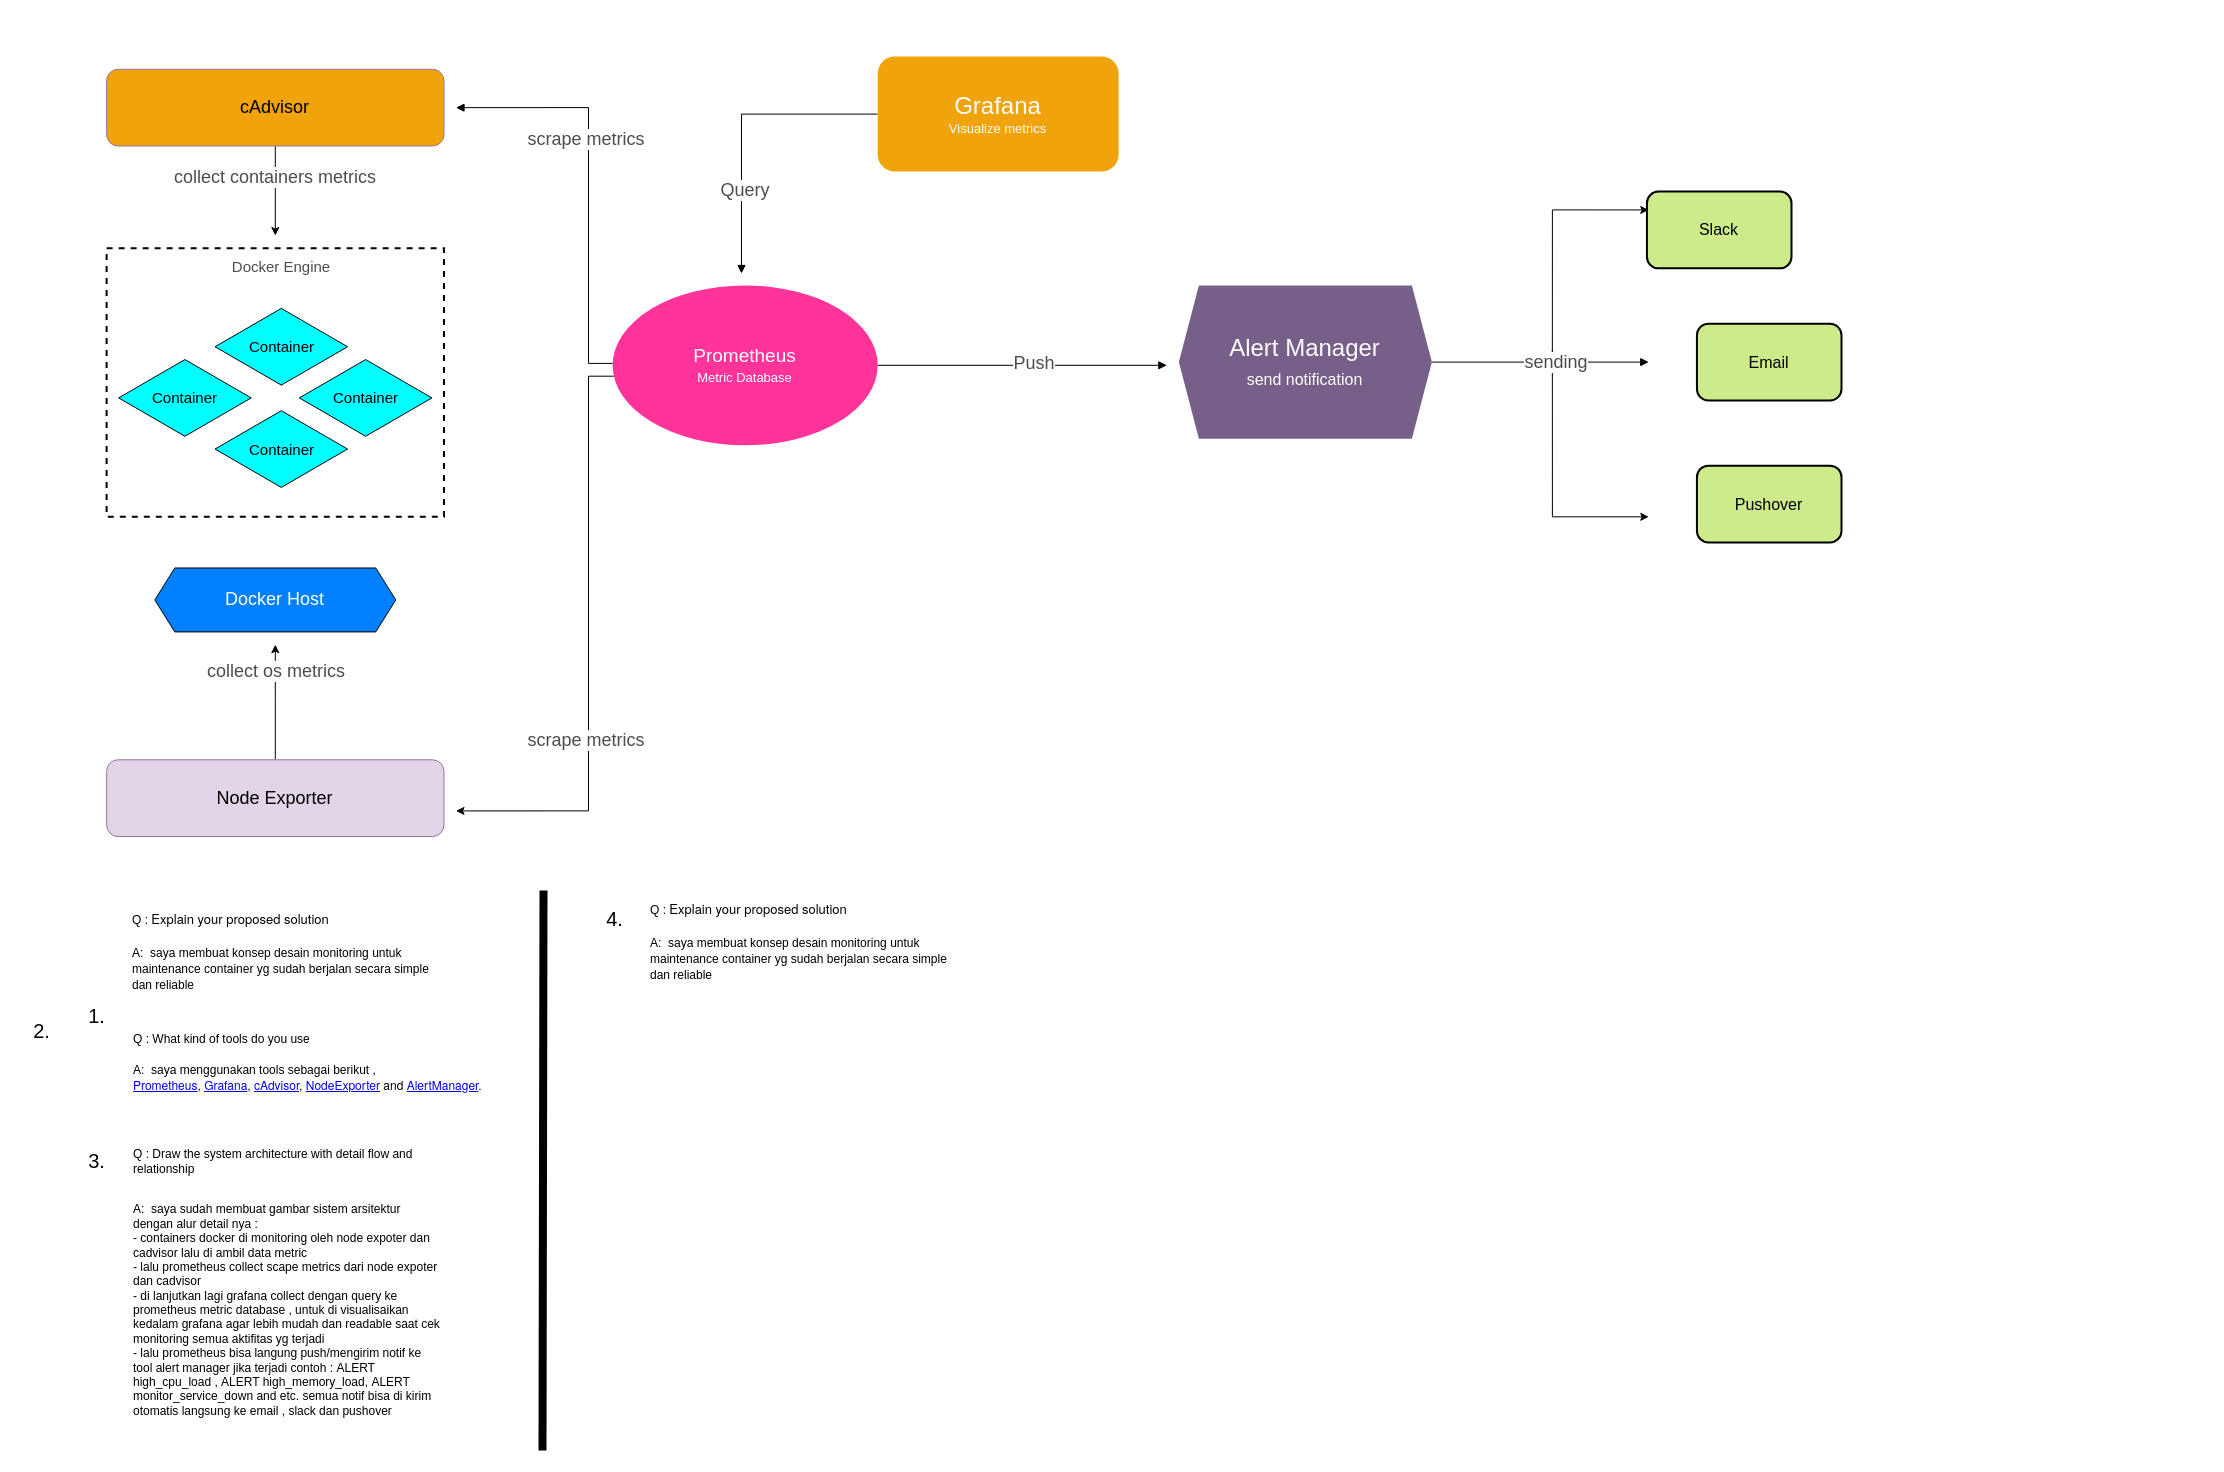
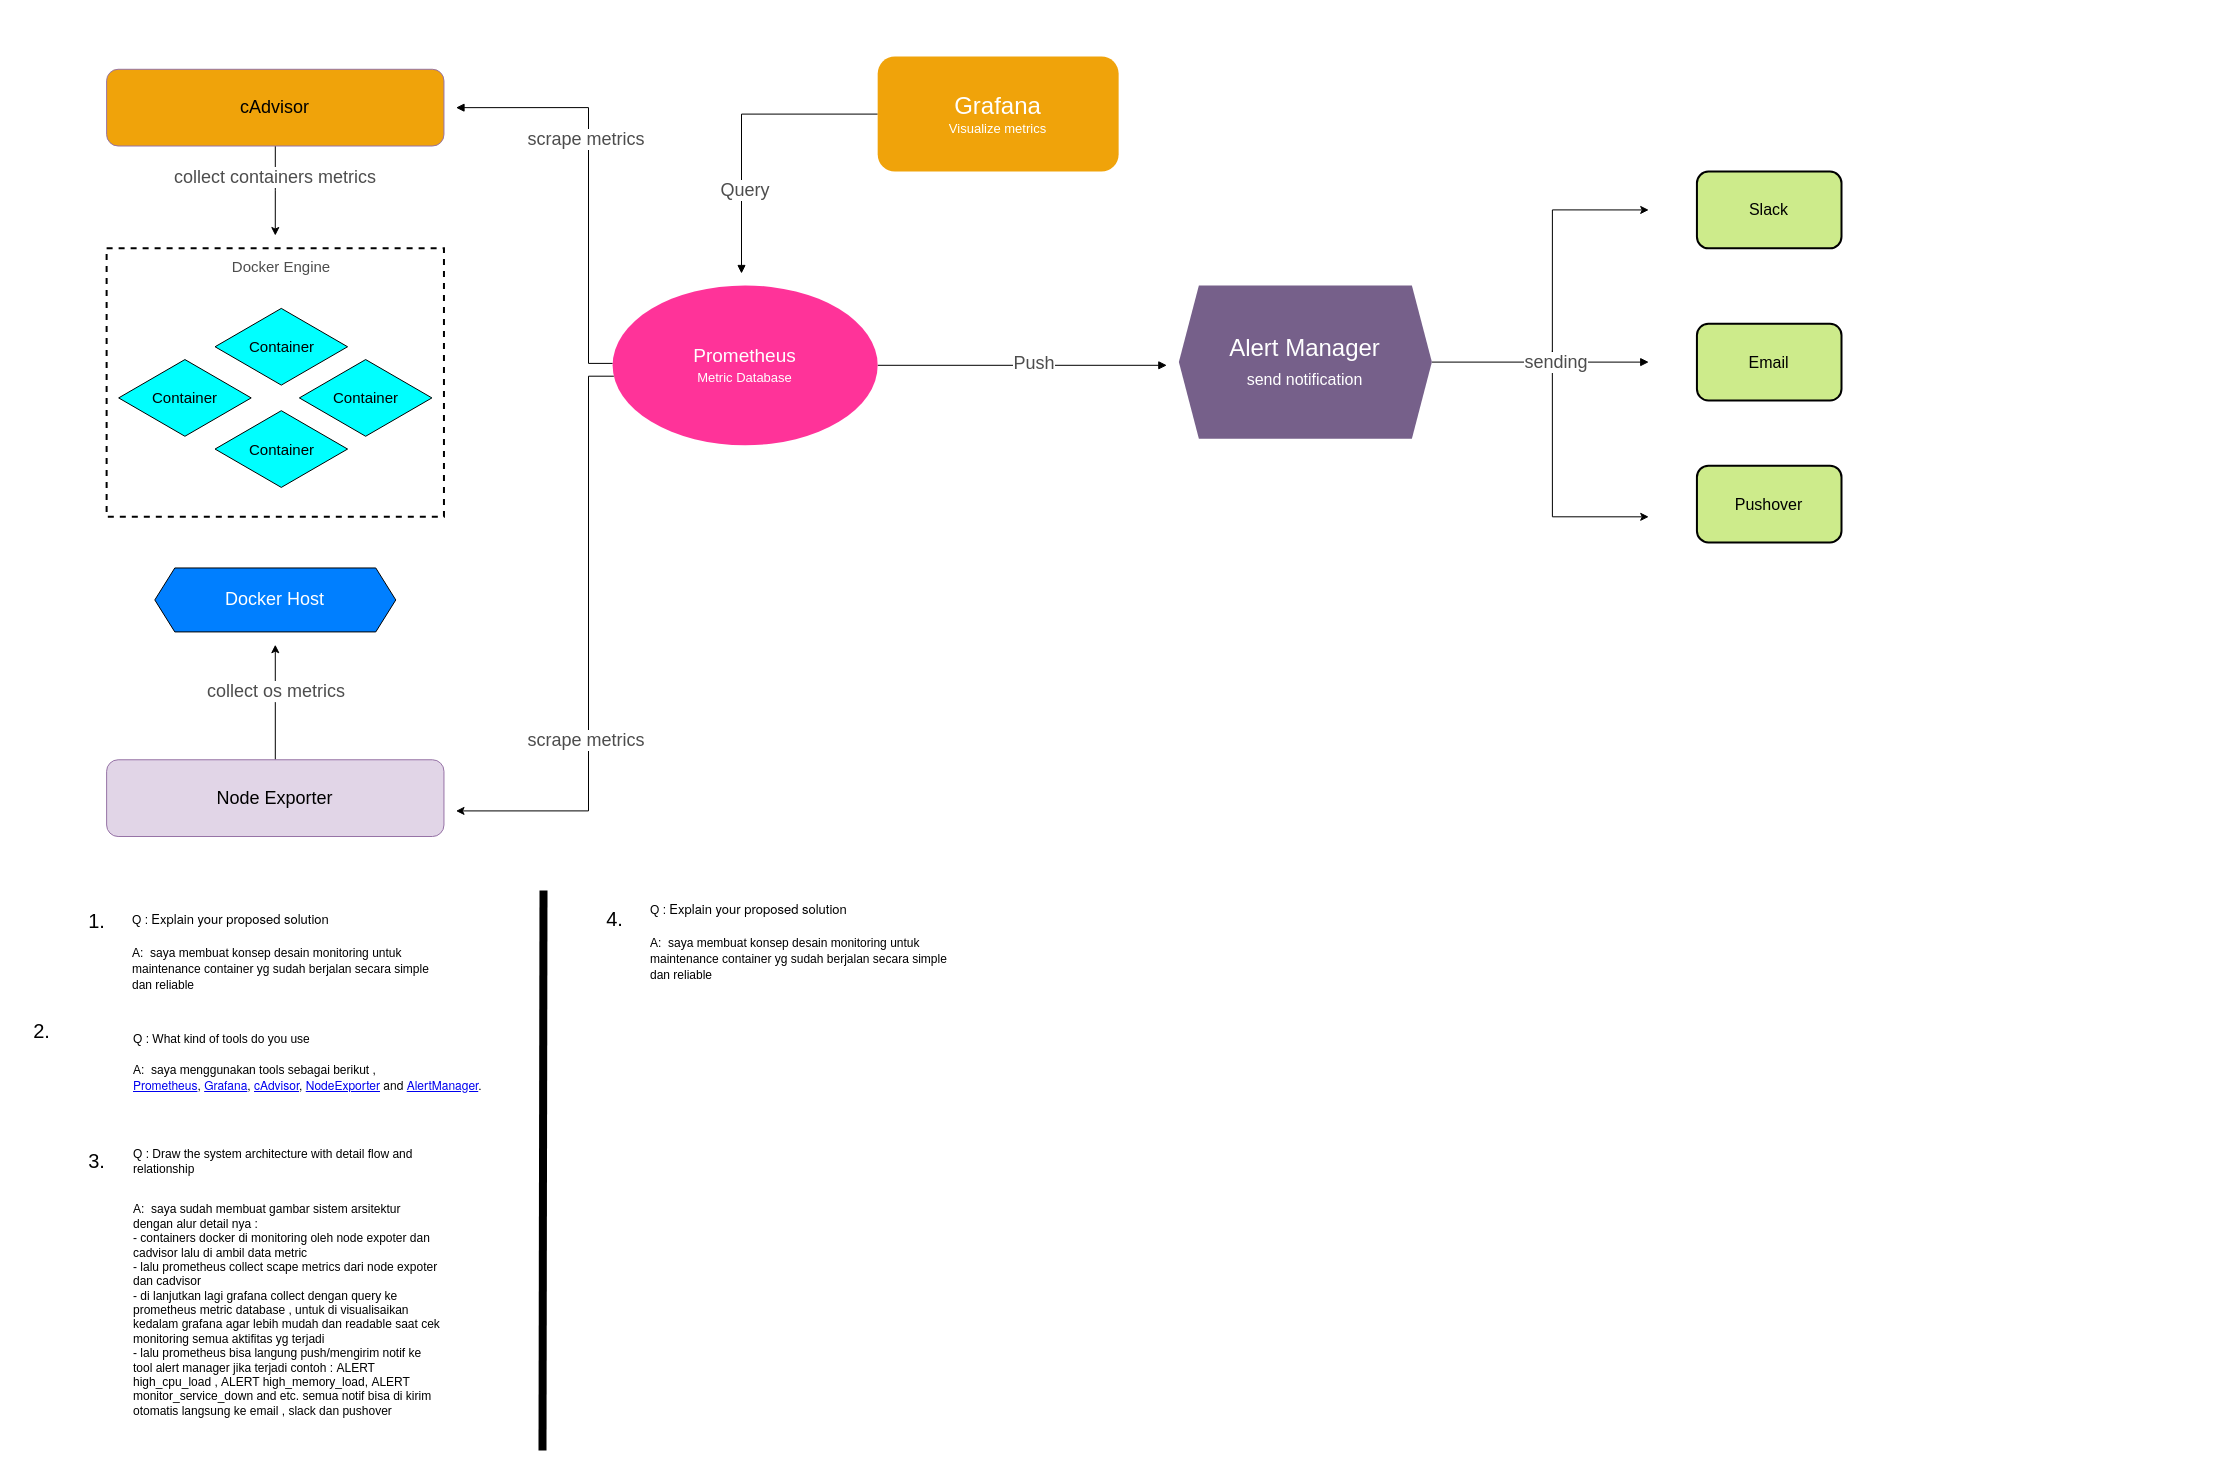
(1719, 230) -> (1769, 210)
(277, 672) -> (277, 692)
(96, 1015) -> (96, 920)
